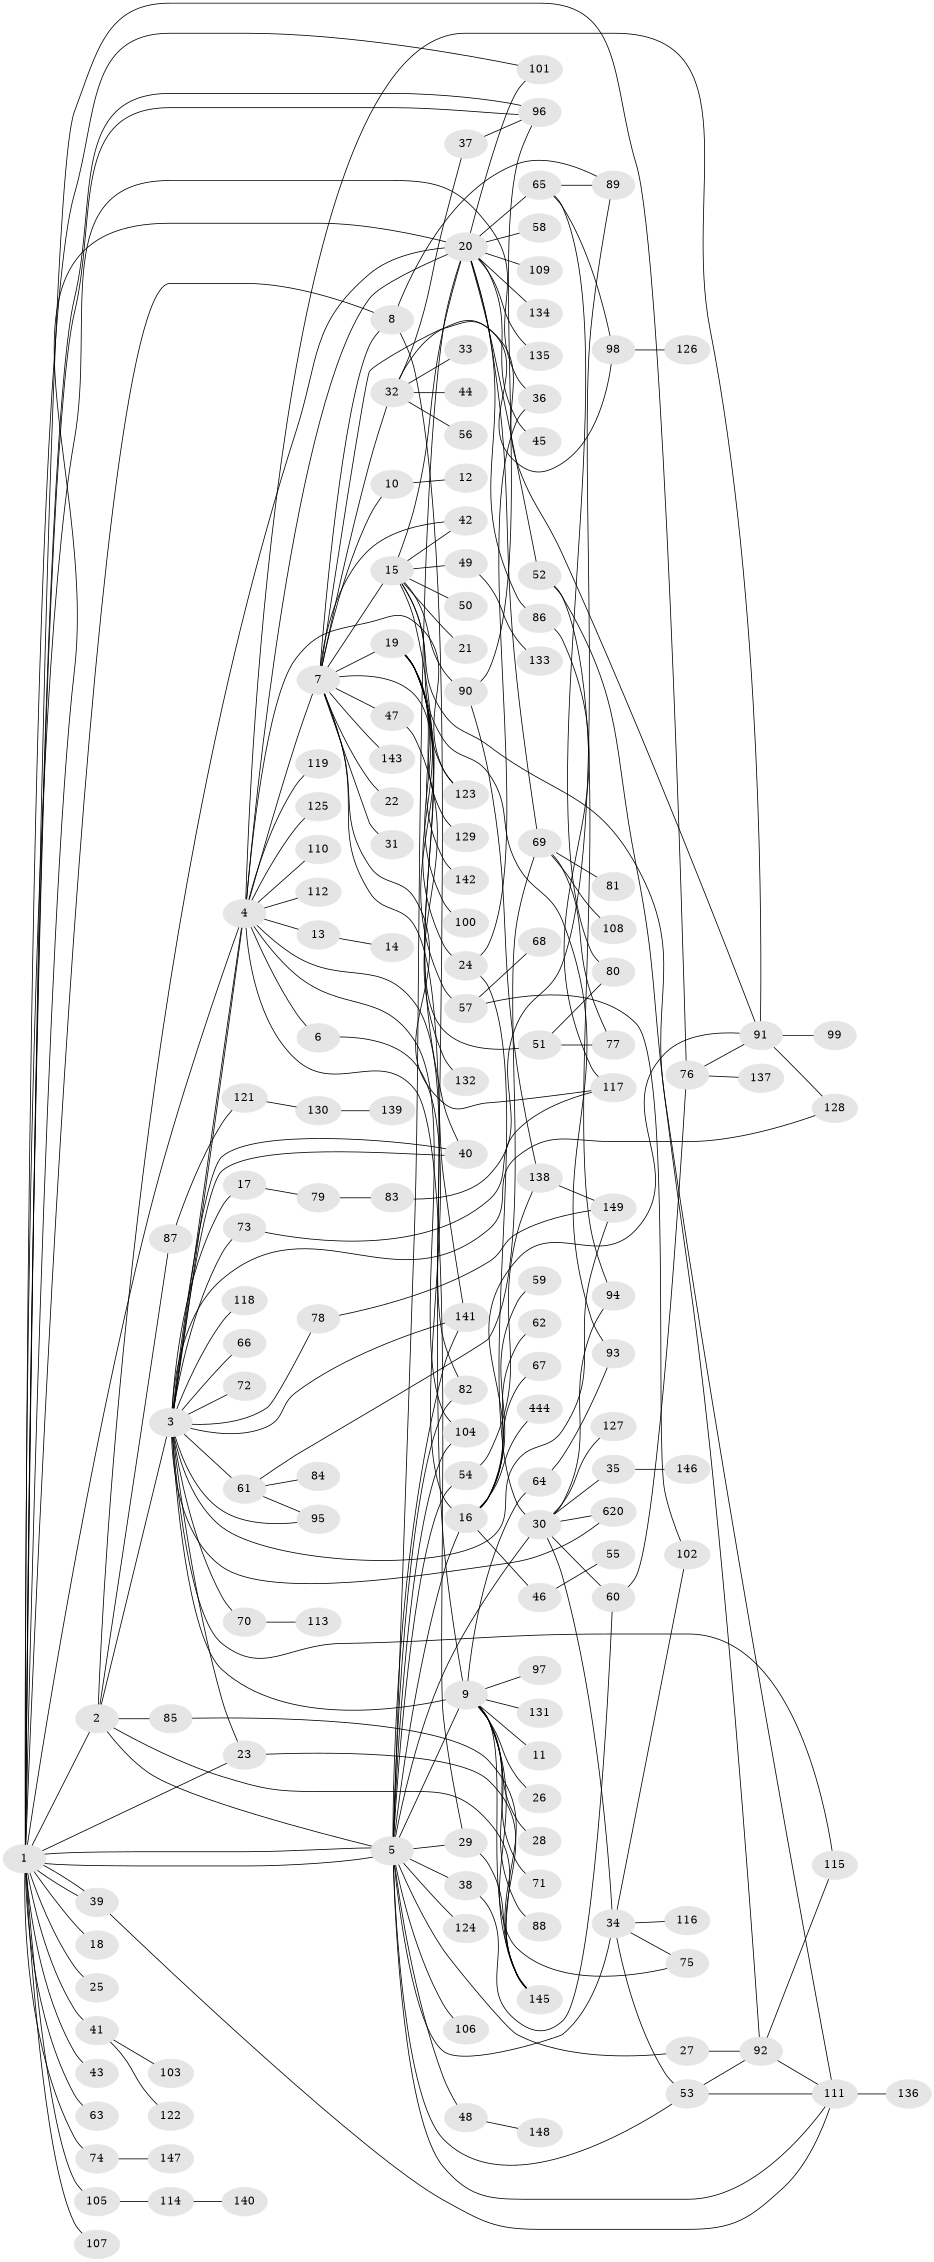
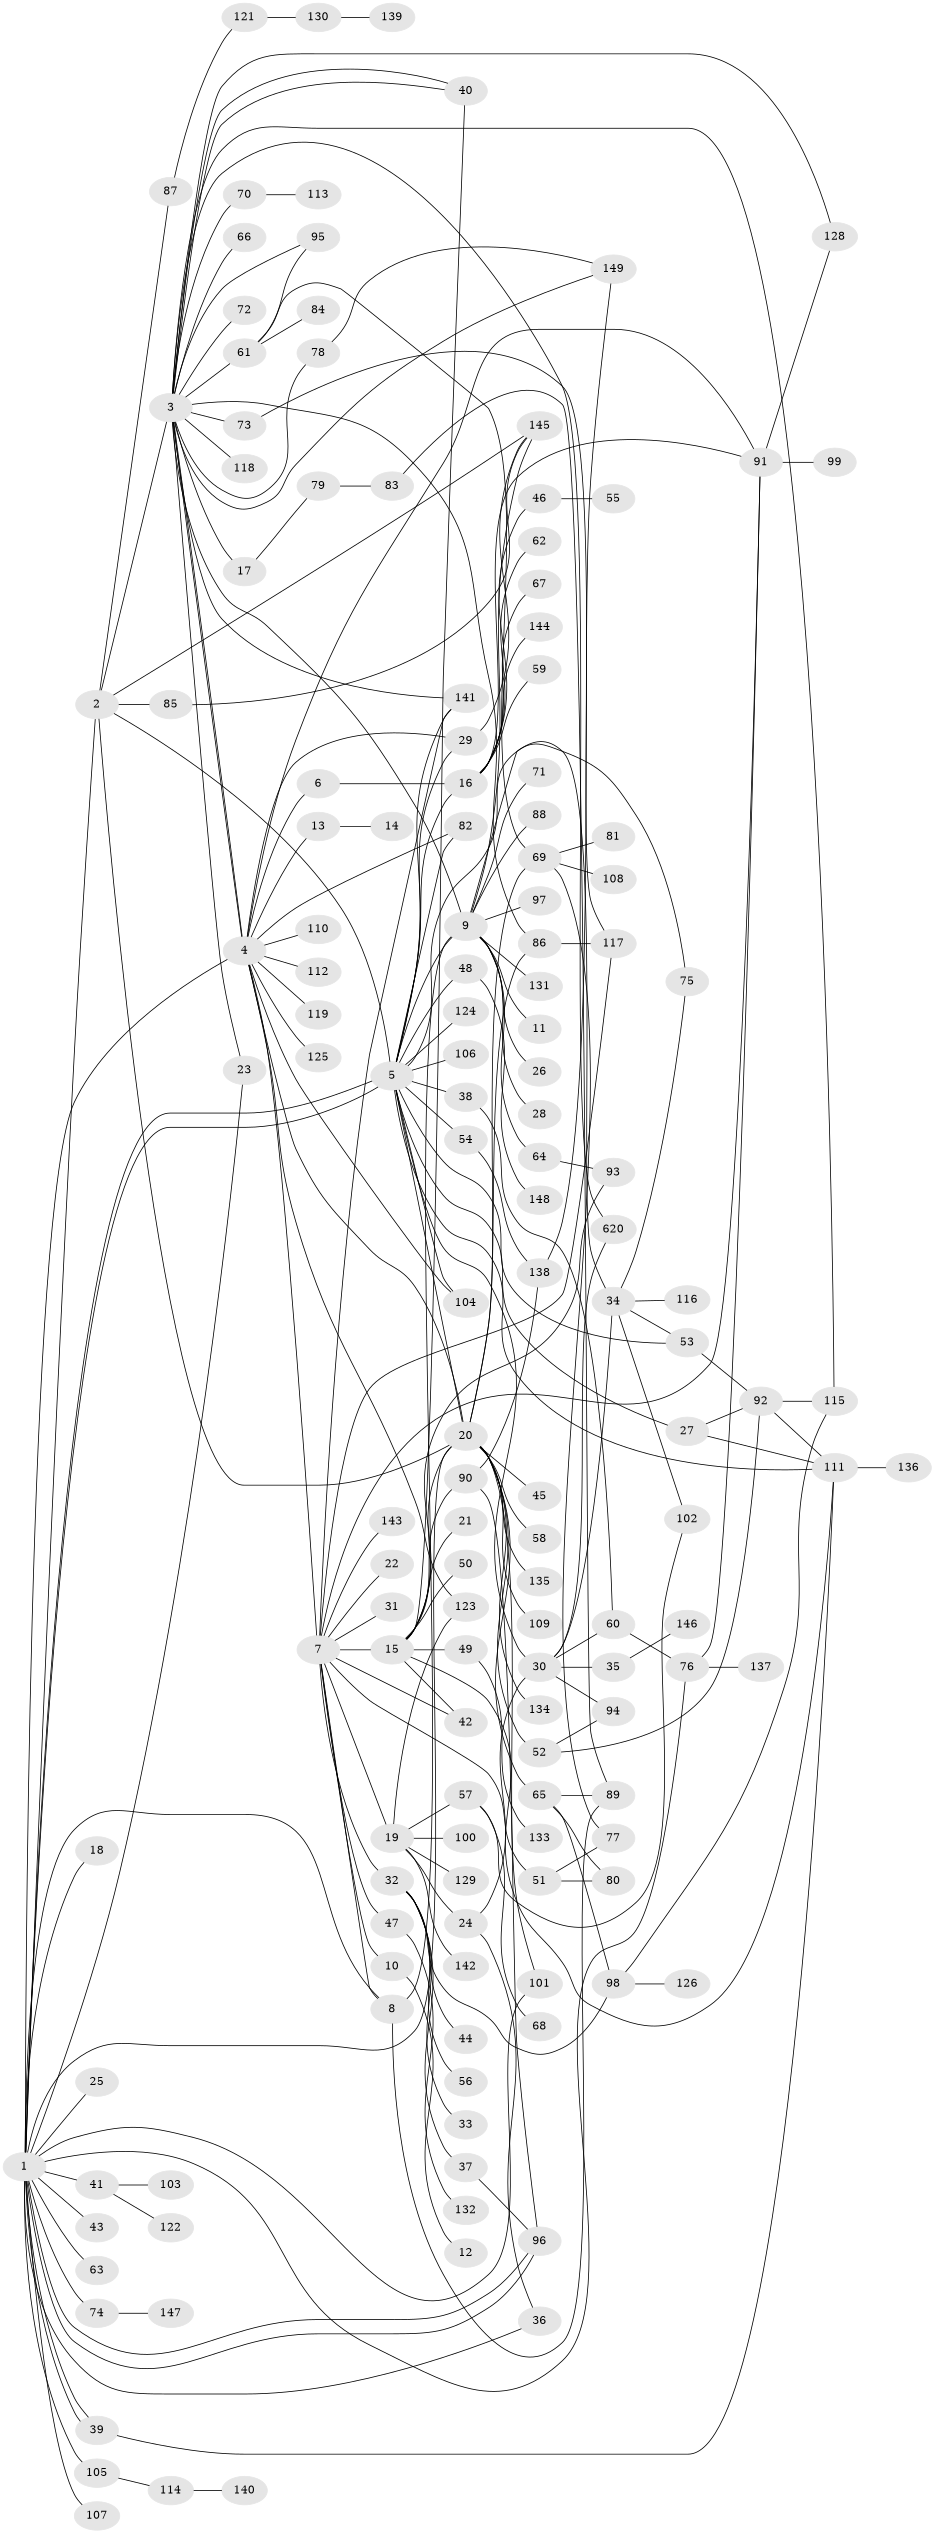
none -> (472, 576)
(540, 1409) -> (540, 627)
(614, 1427) -> none
none -> (776, 1711)
(486, 1779) -> none
(760, 2094) -> (763, 1450)
